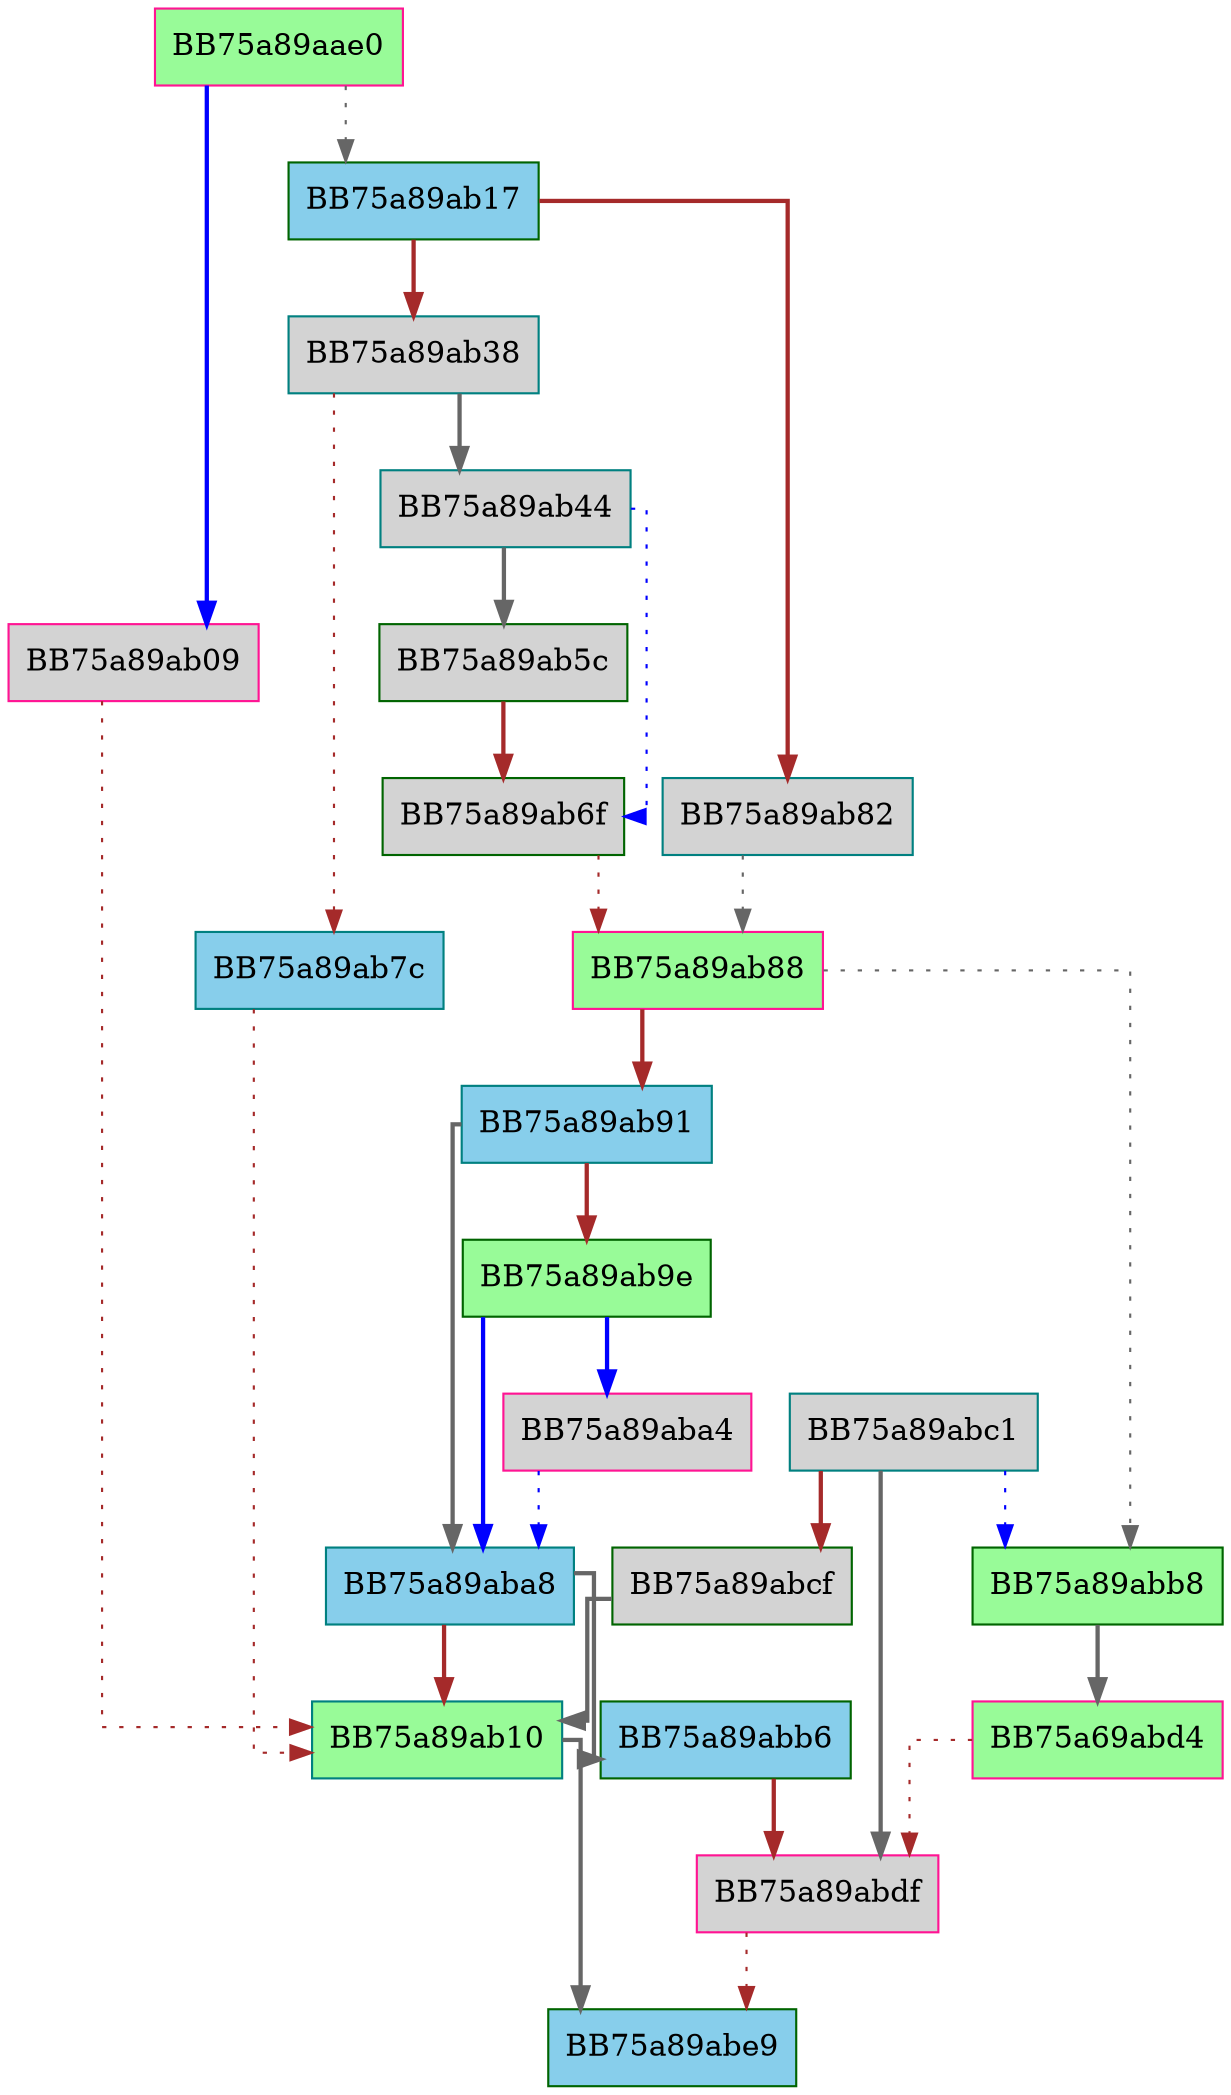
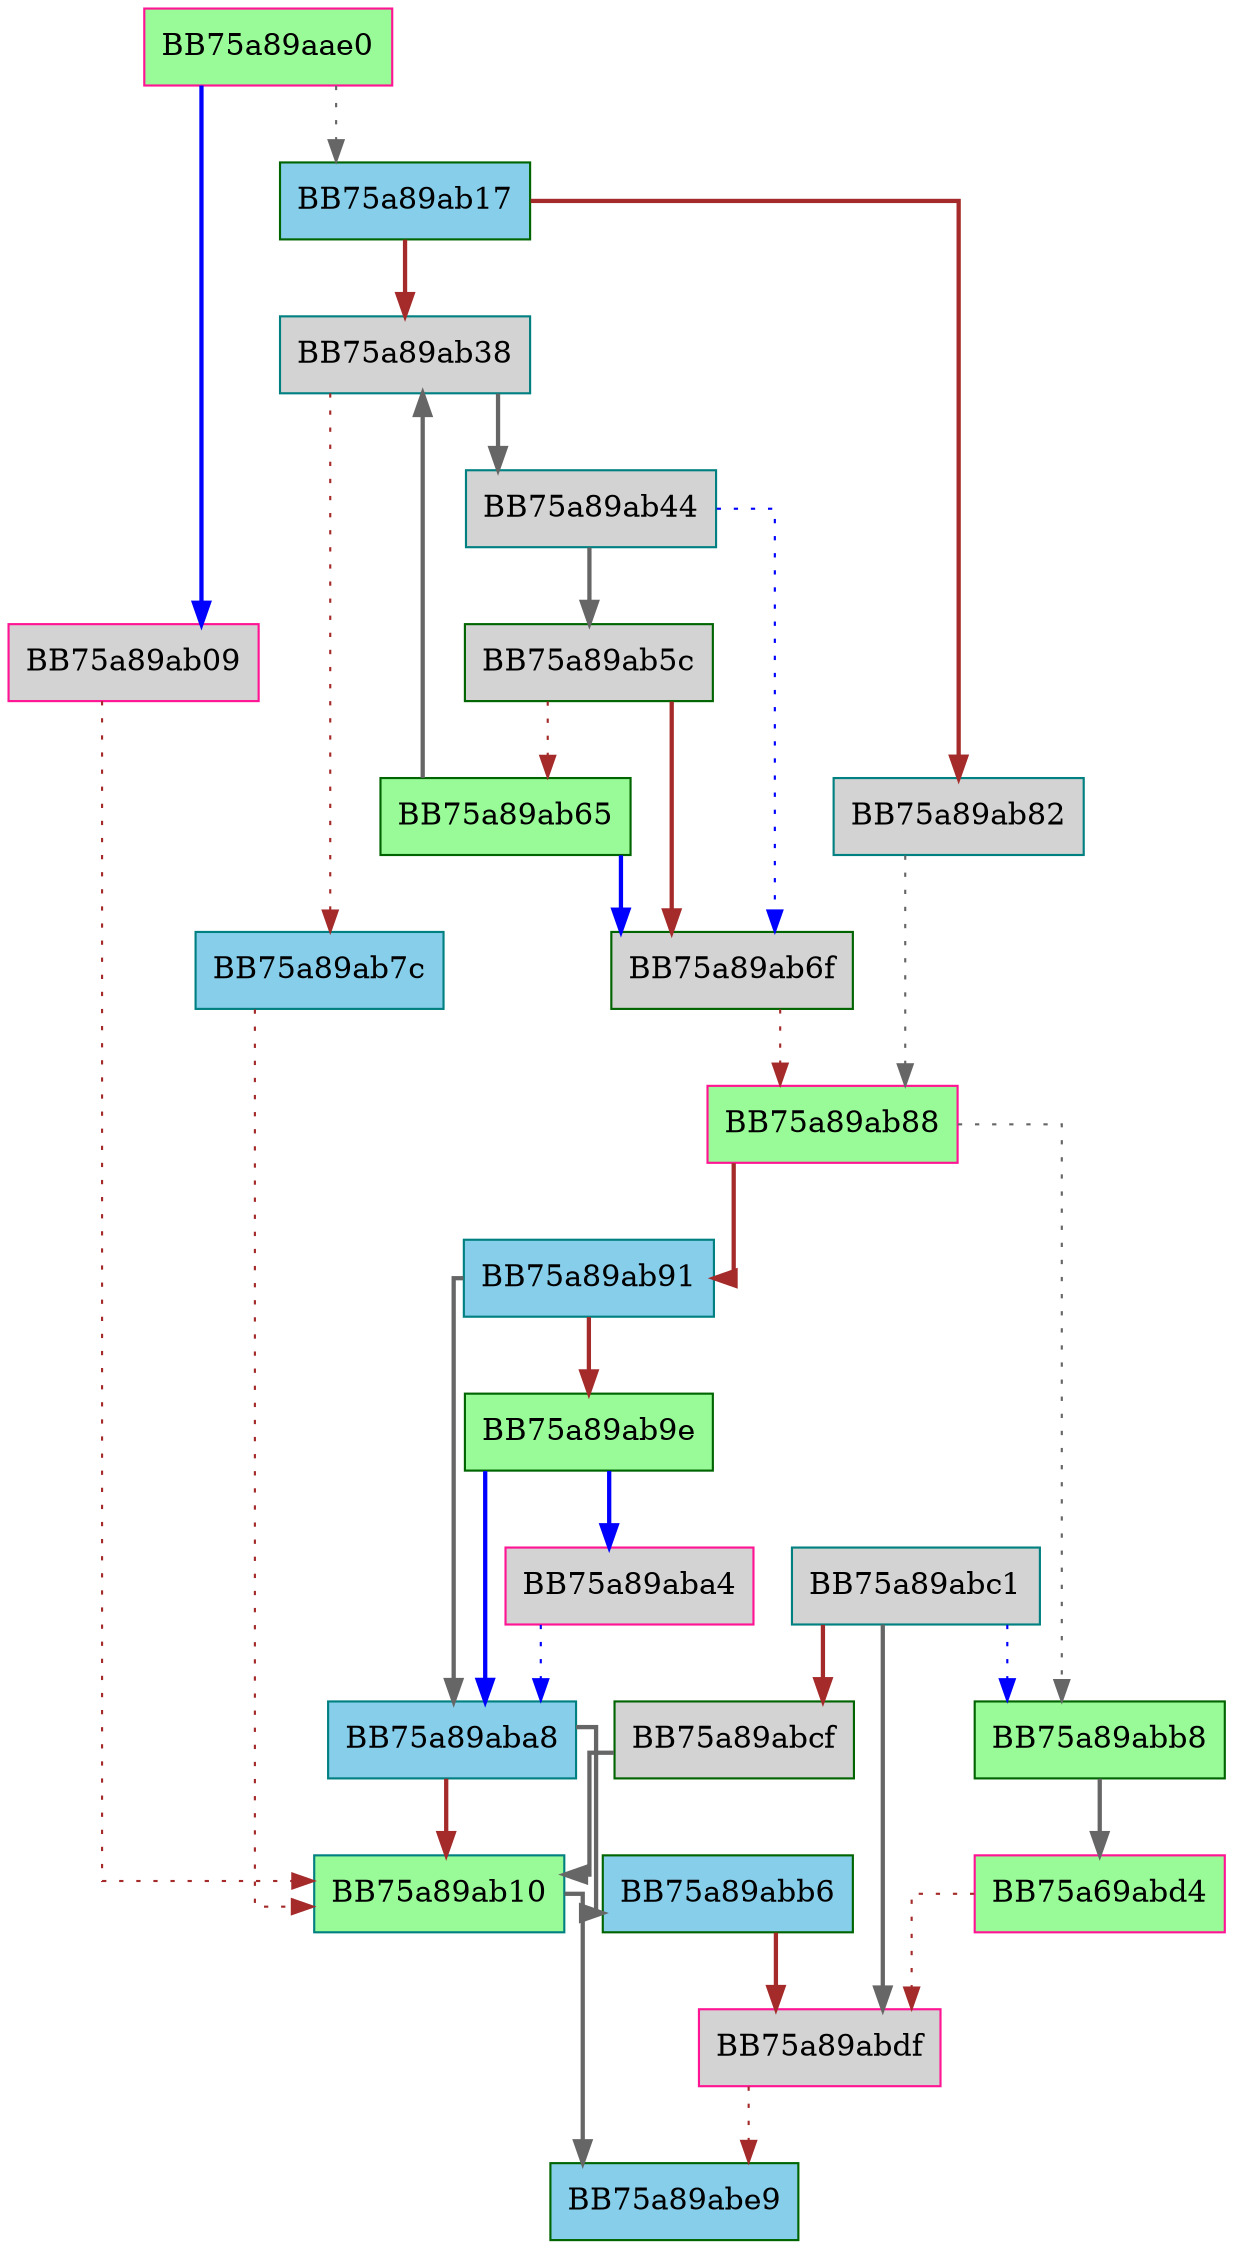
none -> (506, 817)
